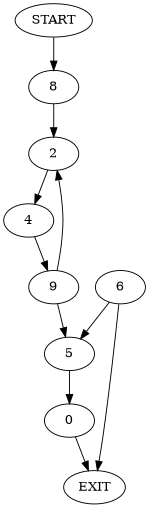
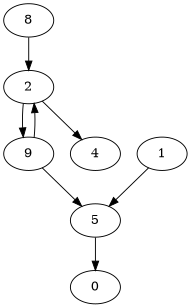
(54, 20) -> none
(39, 249) -> (23, 116)
(120, 287) -> (162, 154)
(94, 487) -> none
